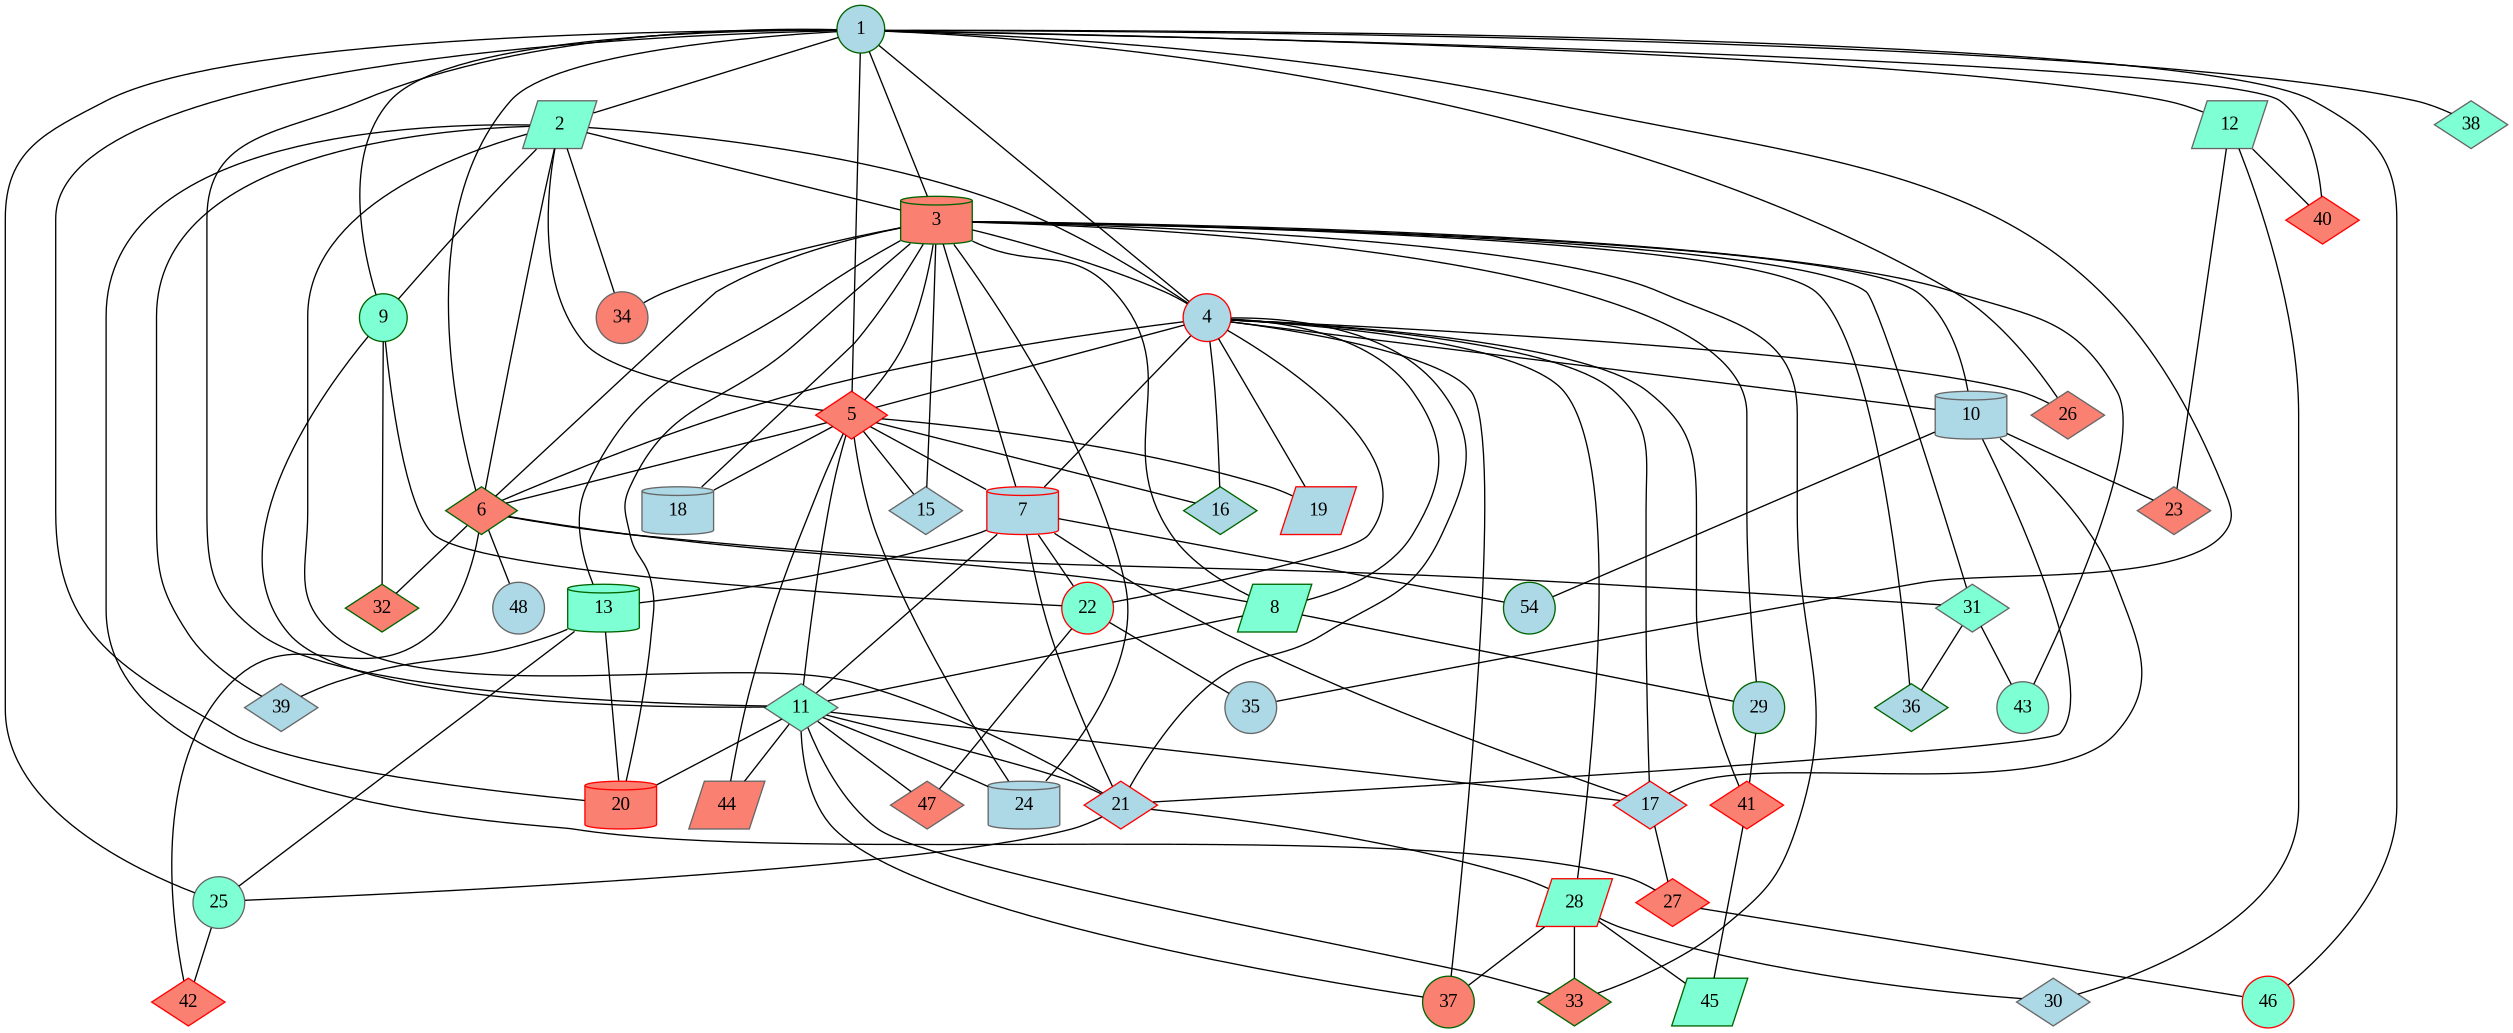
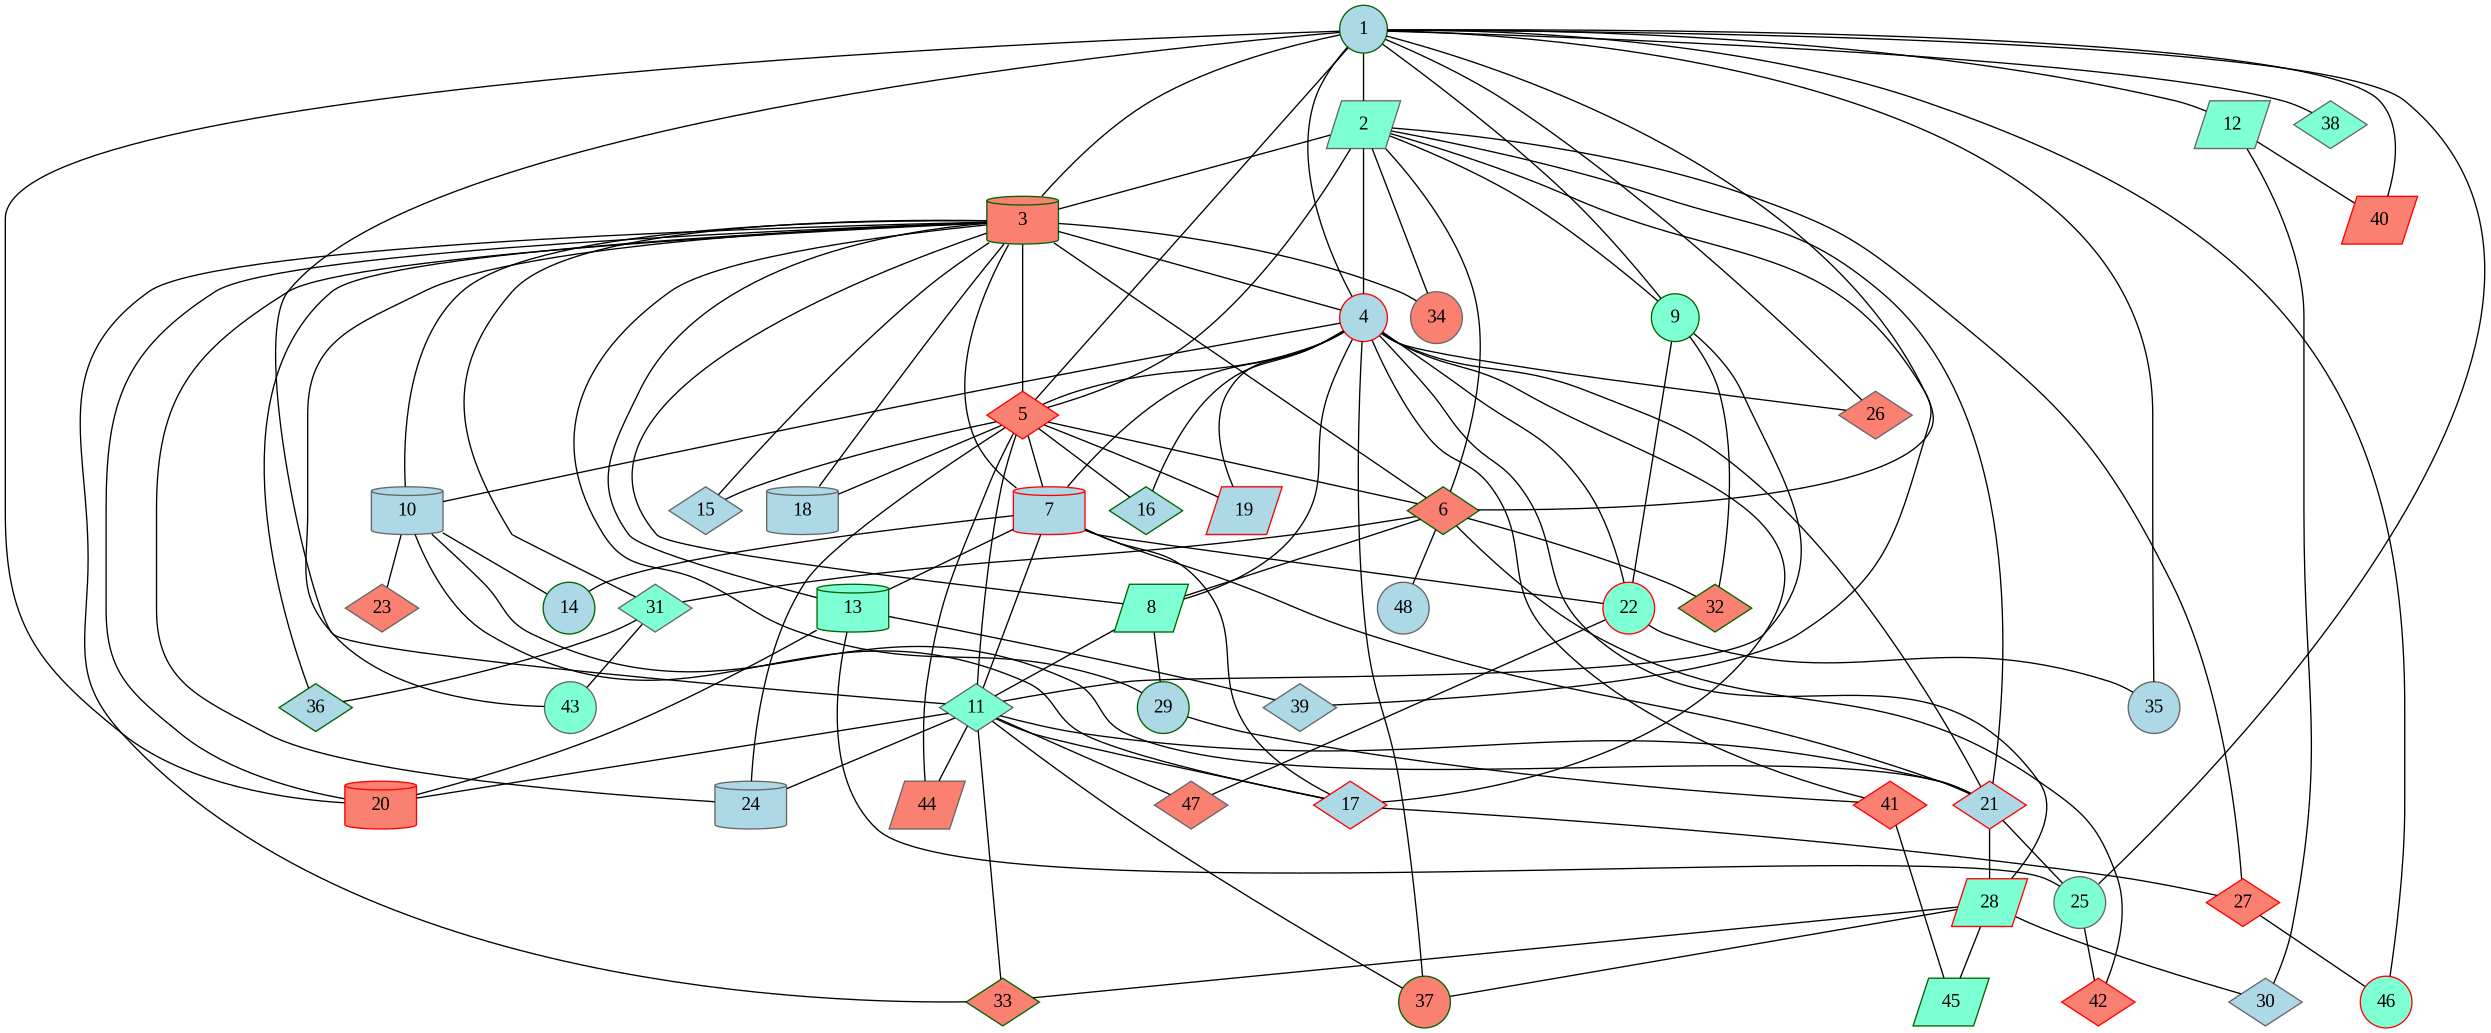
(2323, 220) -> (2380, 220)
(2202, 319) -> none
(835, 383) -> none
(1529, 608) -> (569, 608)
